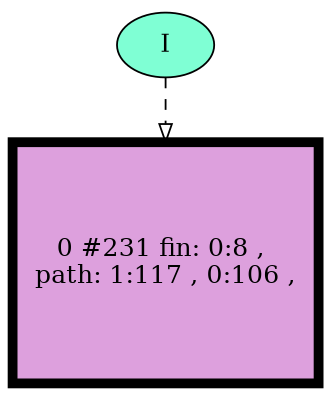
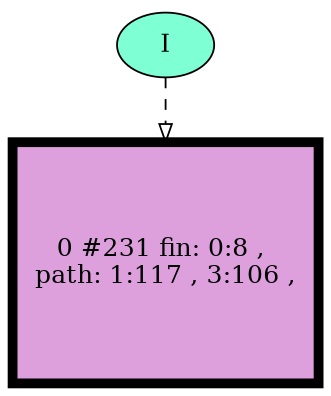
(166, 263) -> (166, 263)
